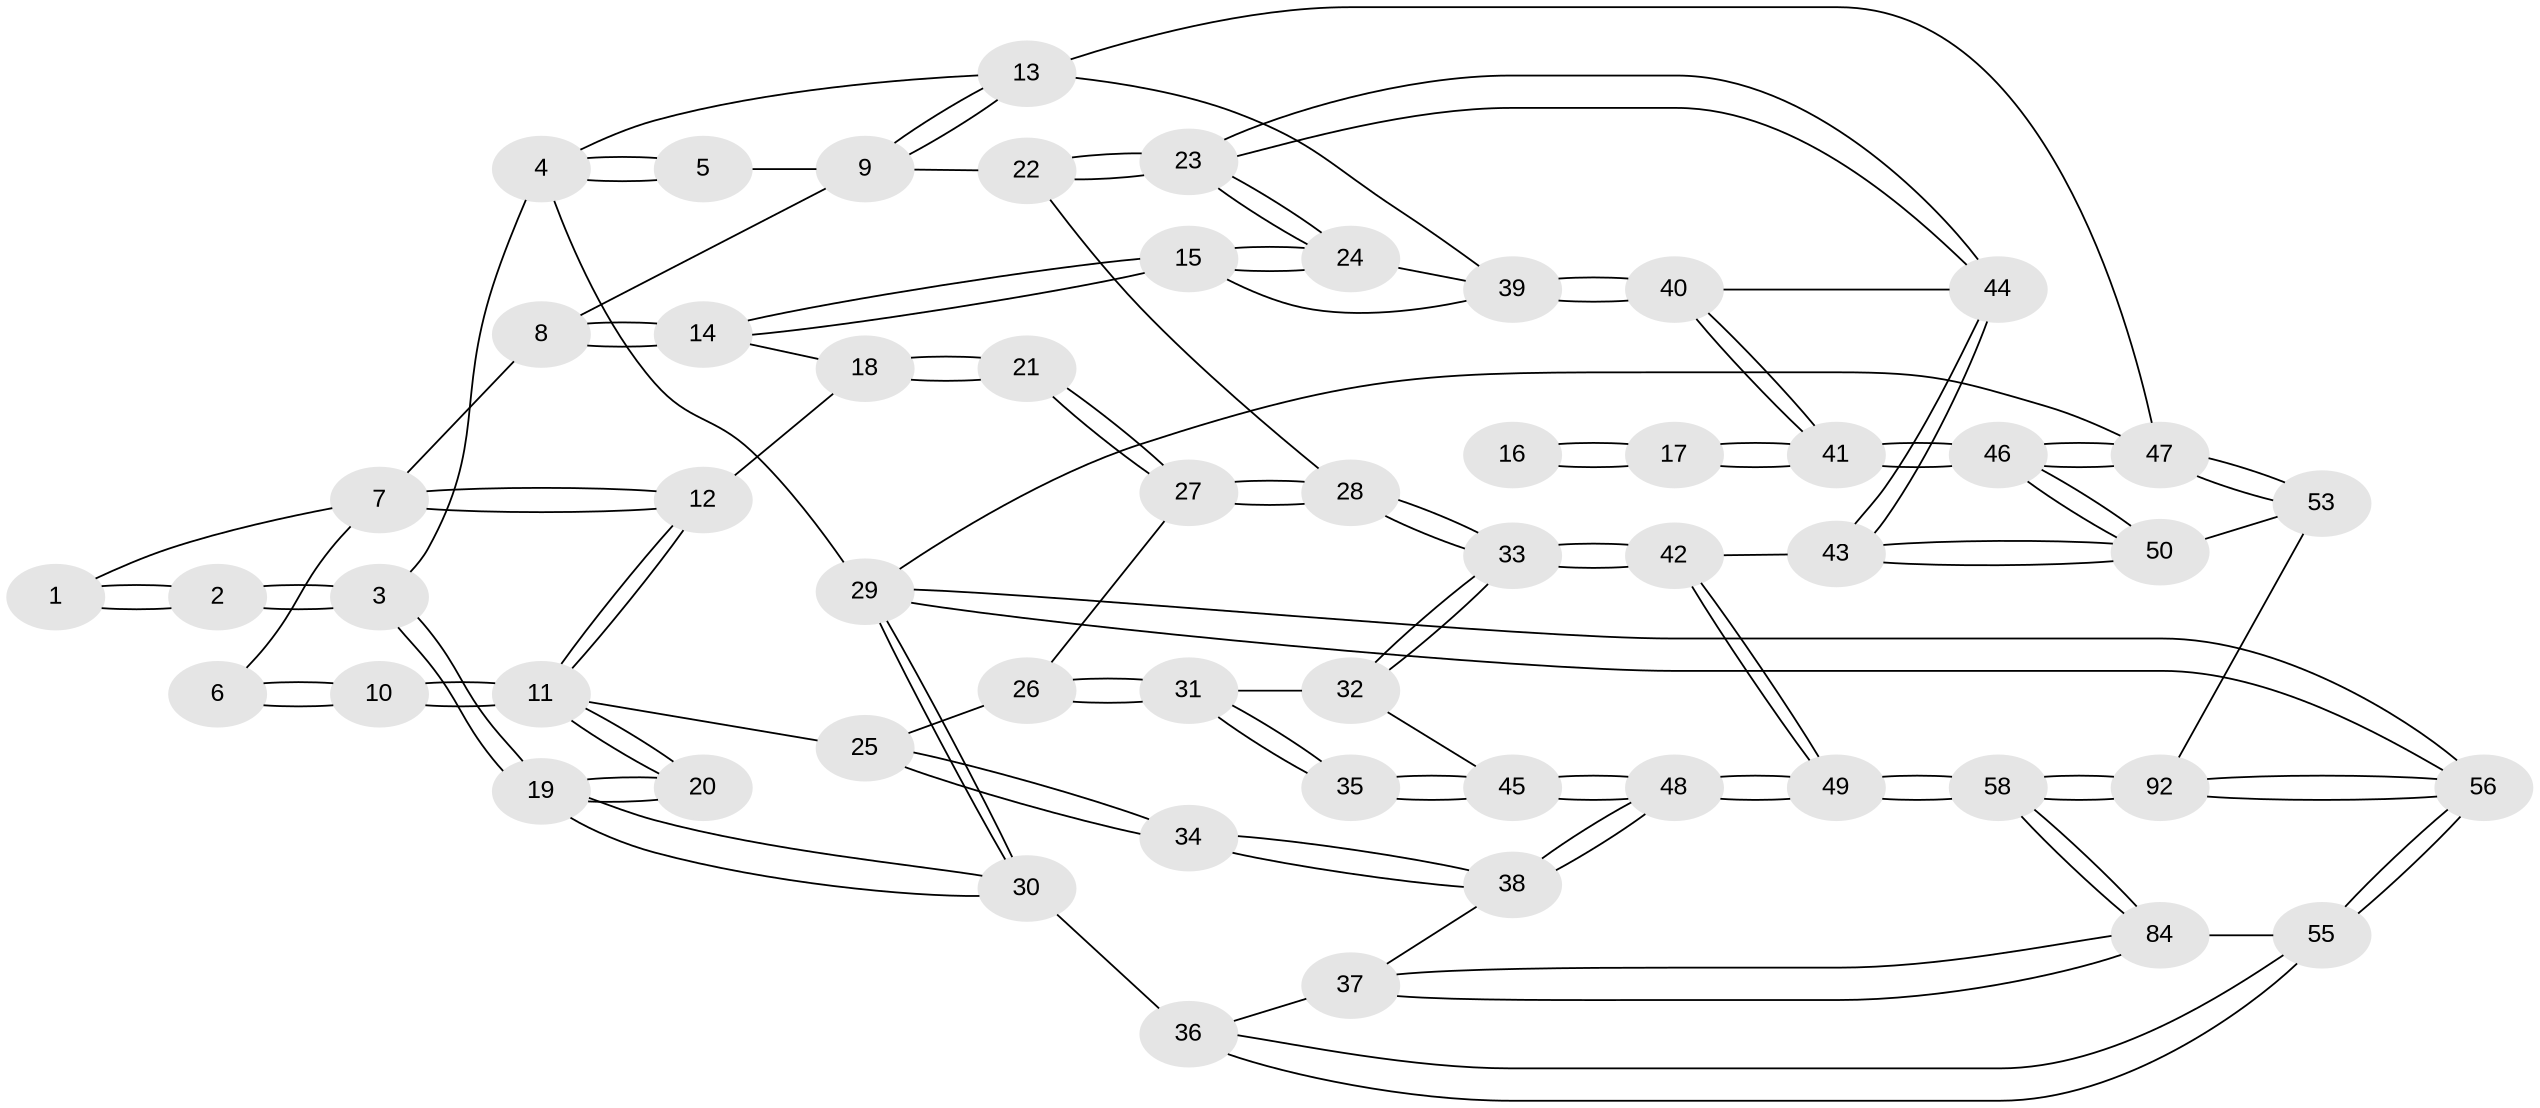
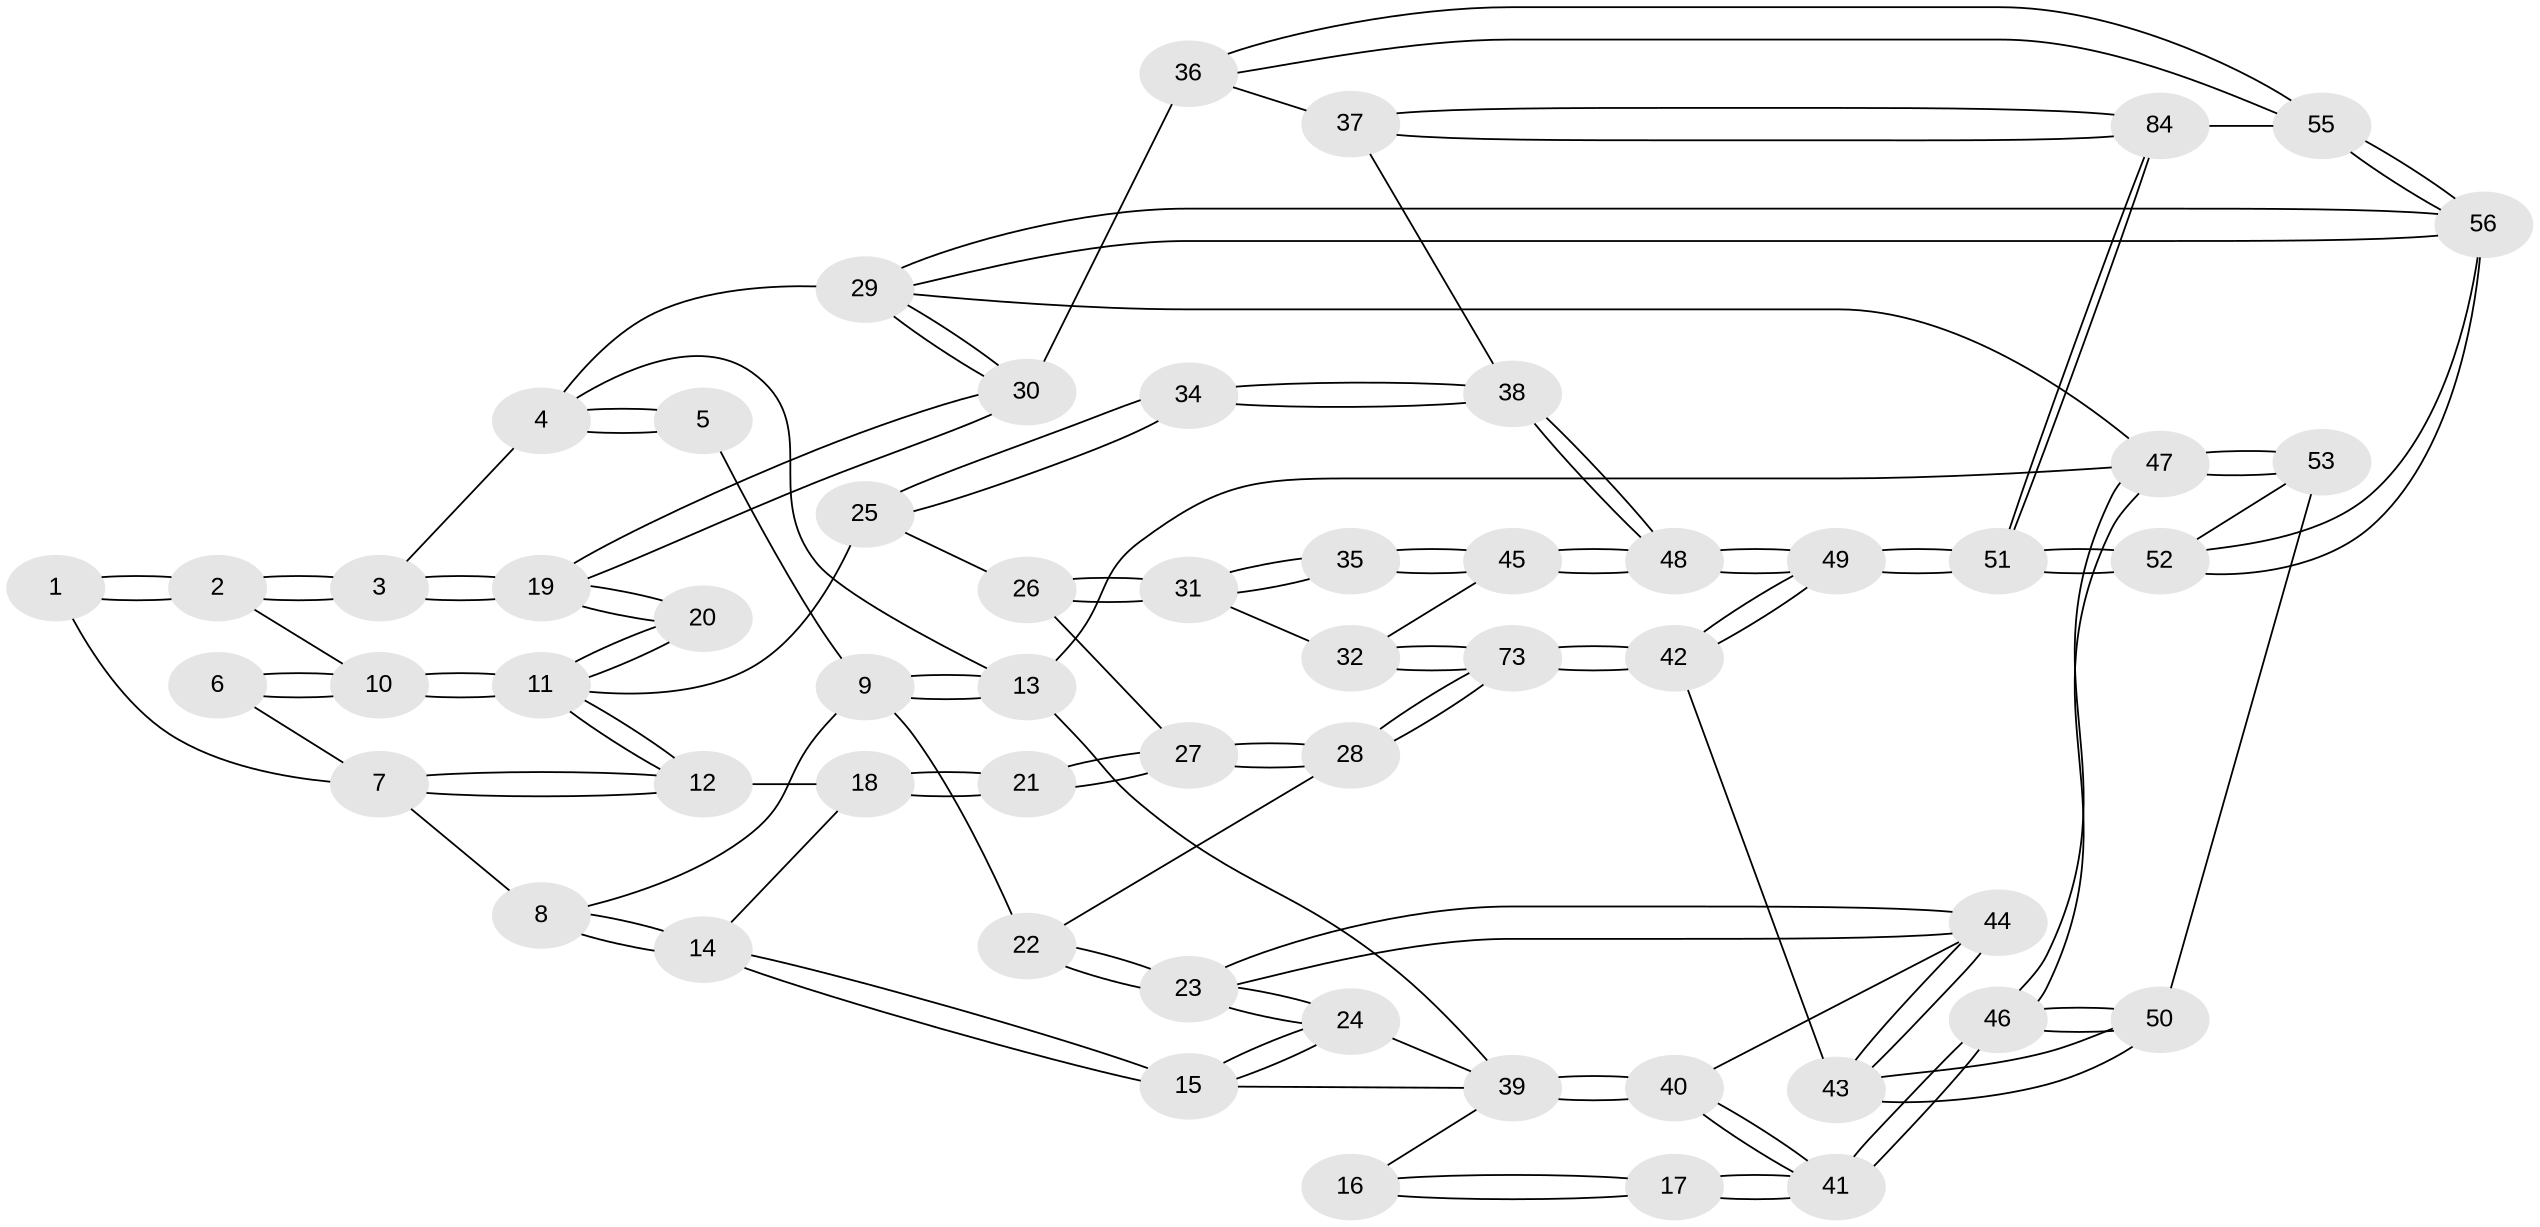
(1513, 556) -> (1513, 658)
none -> (299, 637)
(1998, 788) -> (1998, 561)
(2160, 788) -> (2160, 561)
none -> (1432, 1137)
